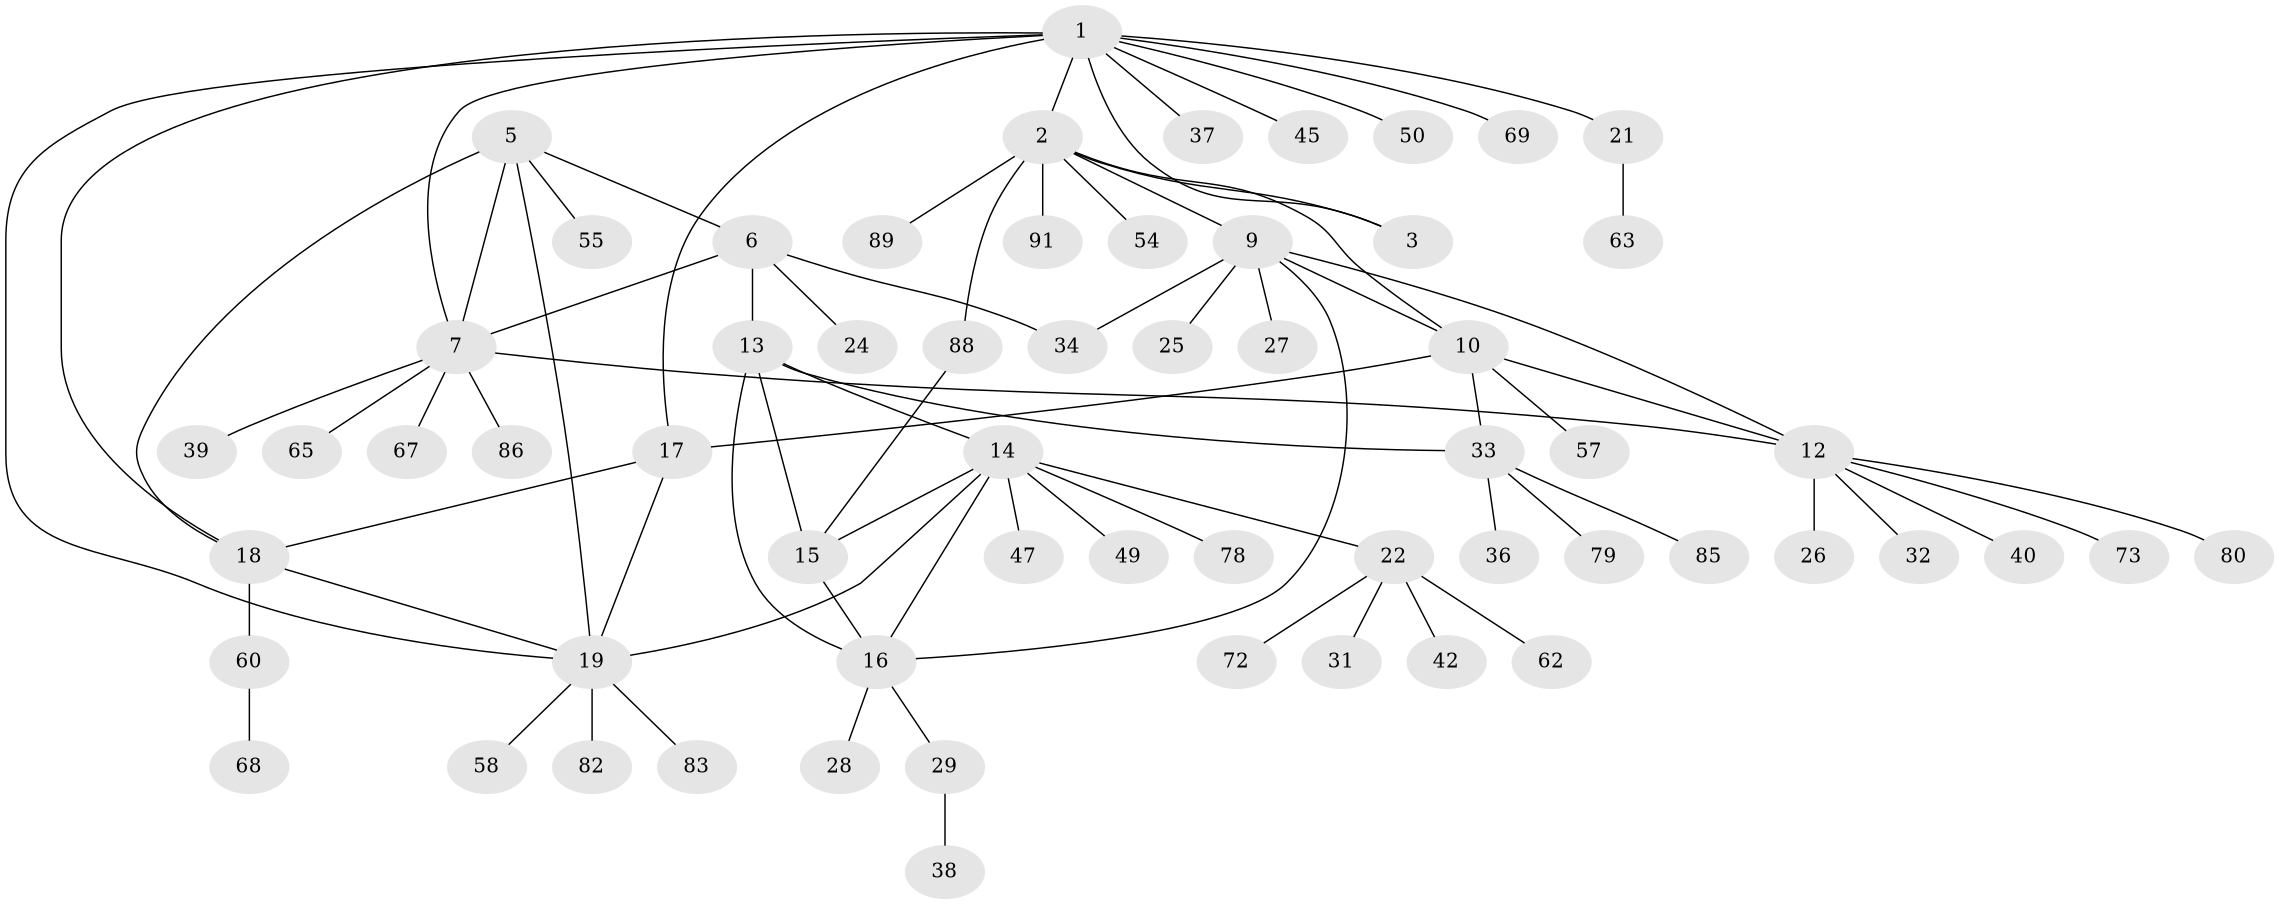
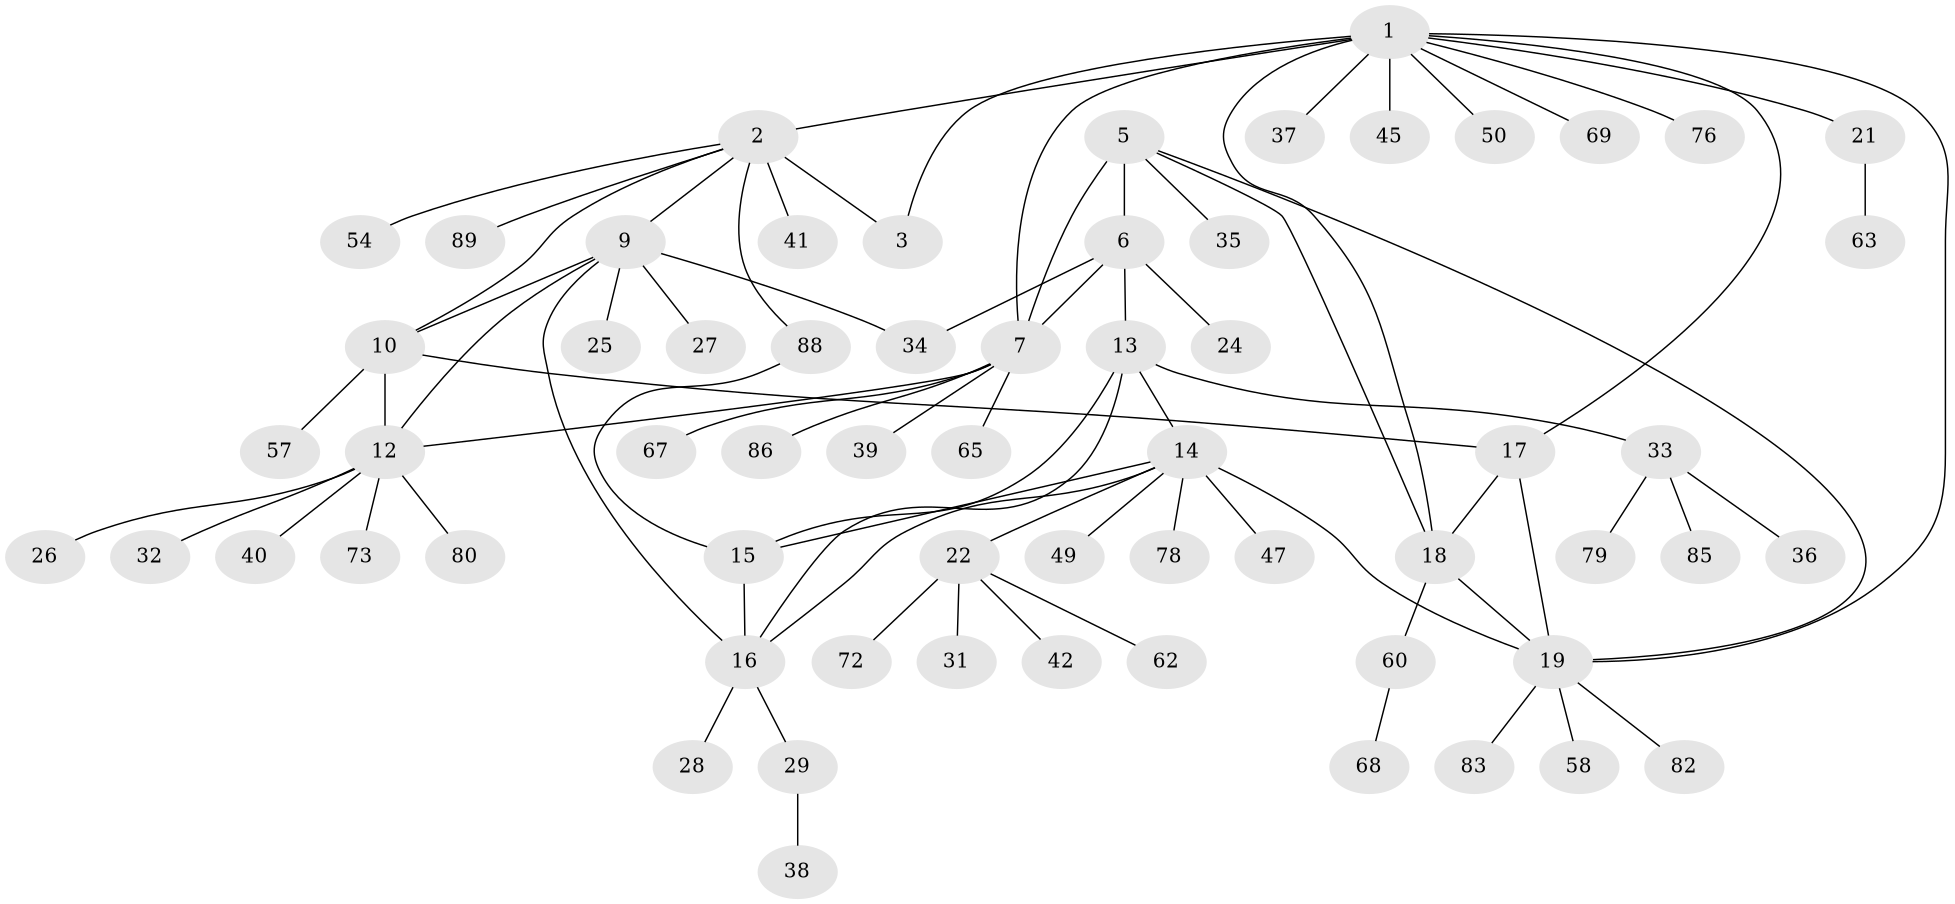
none -> (1705, 137)
(592, 242) -> (1229, 242)
(1043, 242) -> (798, 242)
(1477, 399) -> none
